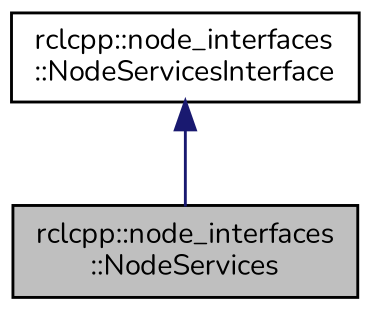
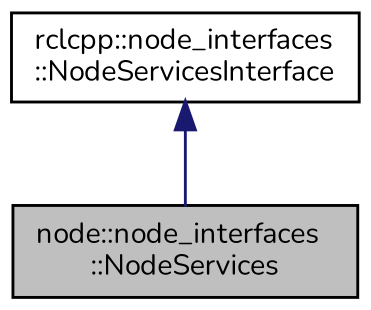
(185, 251) -> (185, 251)
